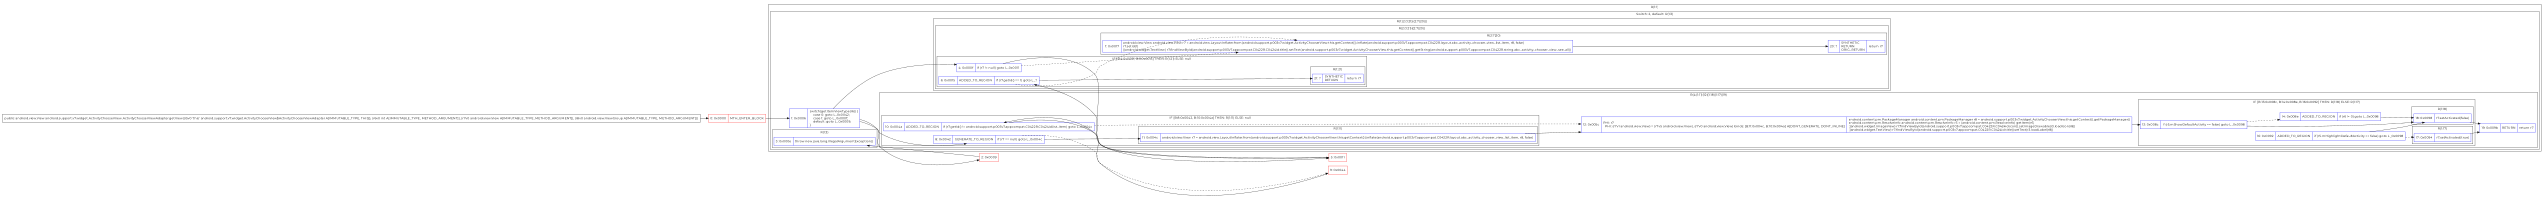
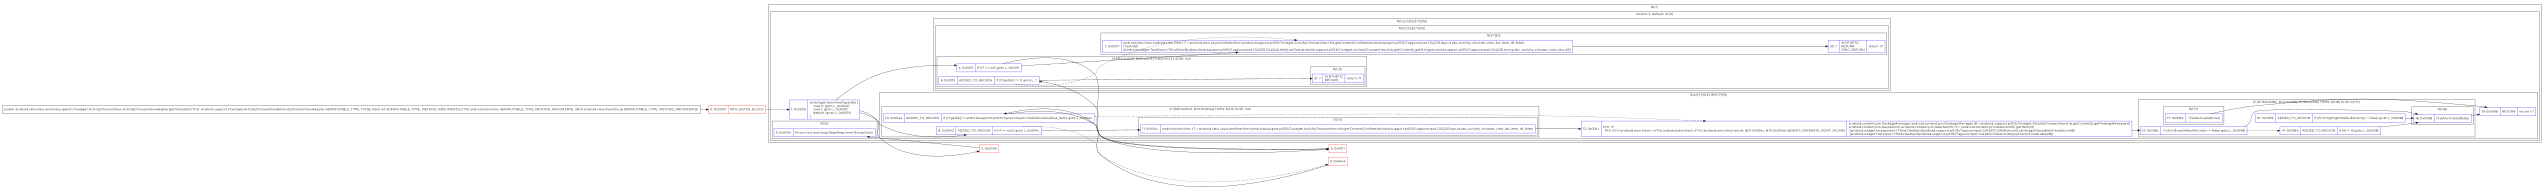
(1129, 59) -> (1129, 59)
(2408, 137) -> none
(974, 139) -> (974, 131)
